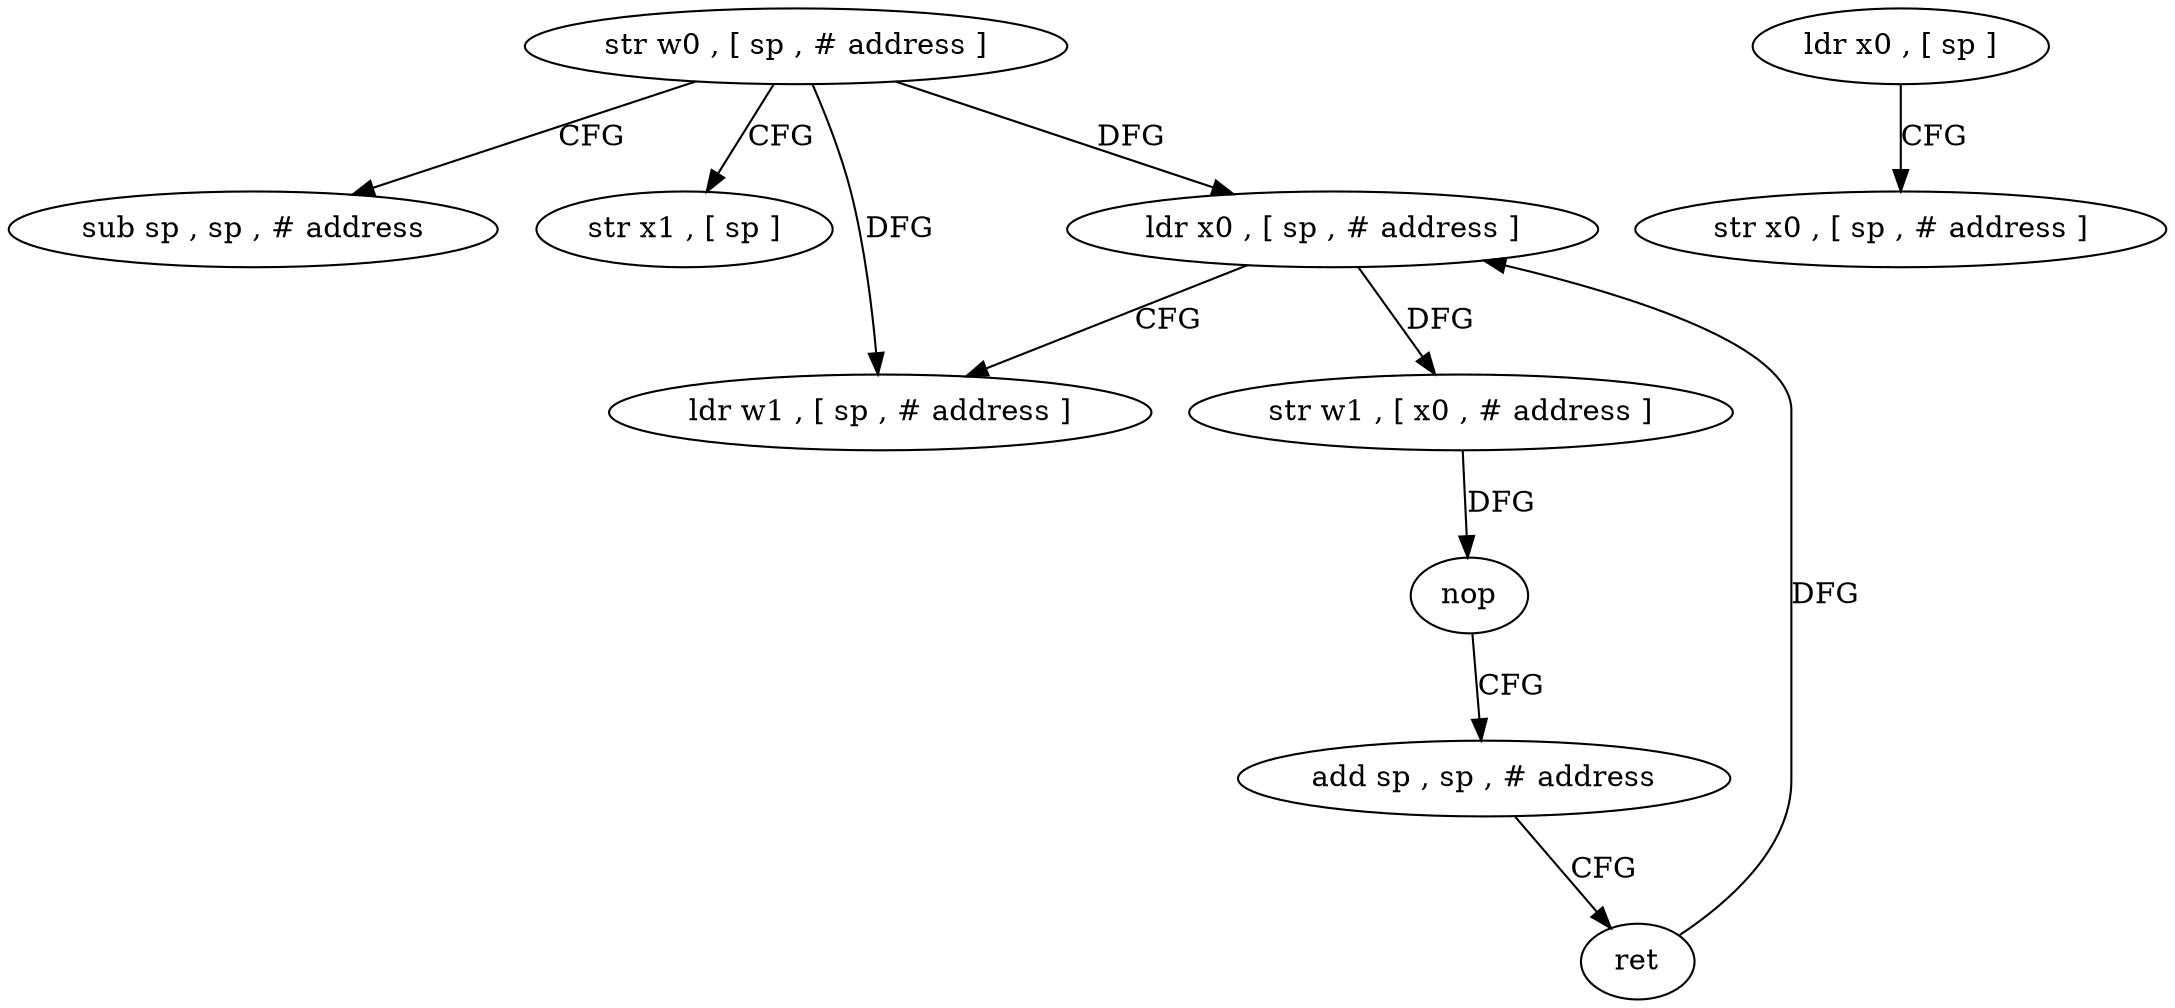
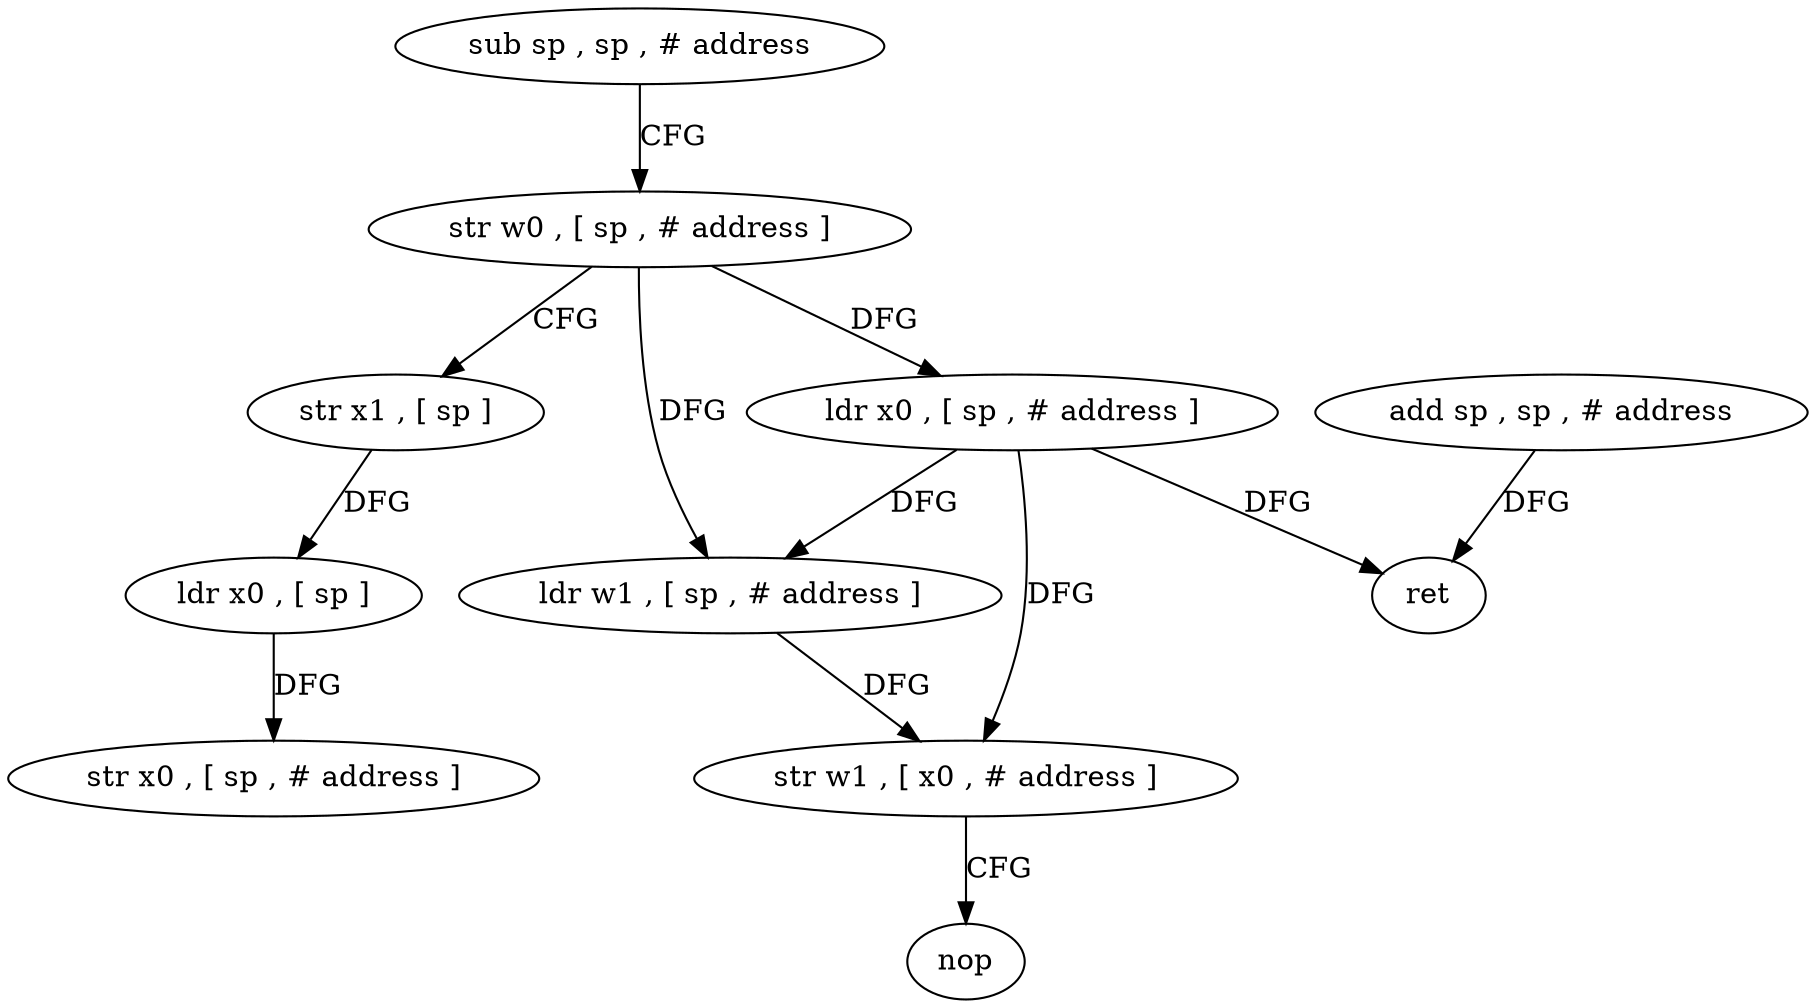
(534, 135) -> (640, 127)
(1934, 138) -> (308, 687)
(1169, 321) -> (925, 504)
none -> (341, 495)
(1502, 504) -> (1000, 870)
(1791, 527) -> (1227, 507)
(1476, 676) -> none
none -> (840, 681)
(1604, 870) -> (1537, 504)
